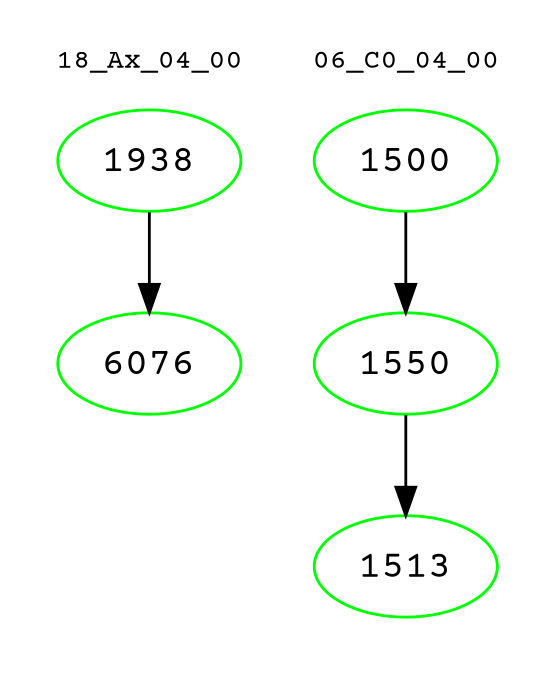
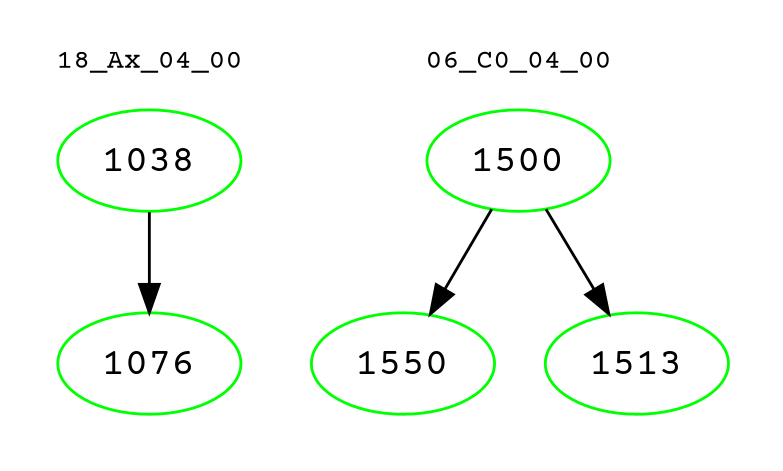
(149, 161) -> (149, 161)
(149, 364) -> (149, 364)
(406, 451) -> (570, 249)
